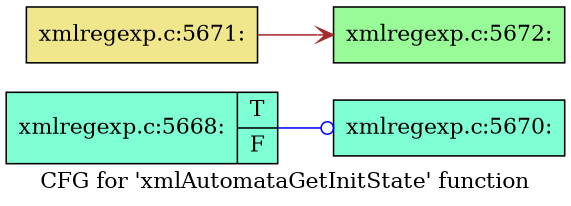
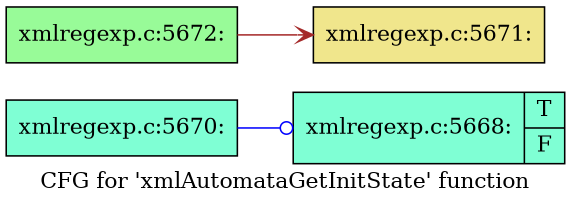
(288, 35) -> (267, 35)
(299, 128) -> (259, 128)
